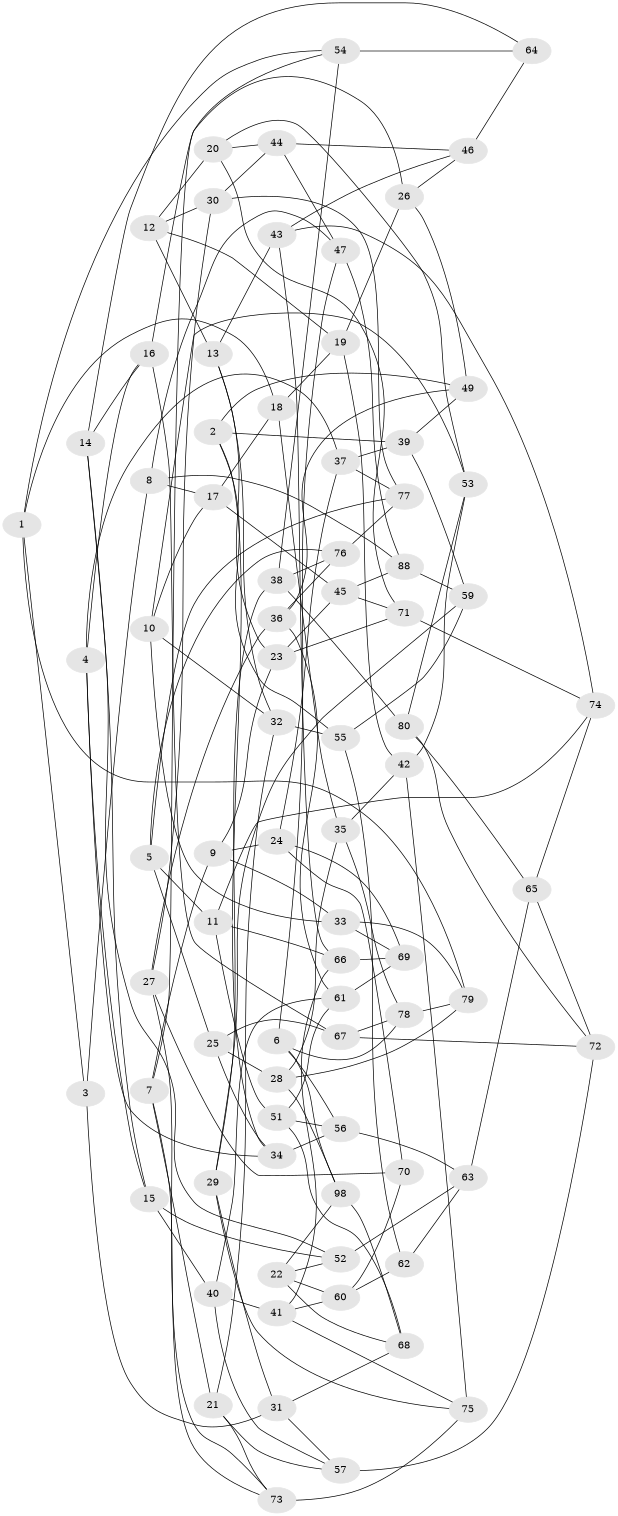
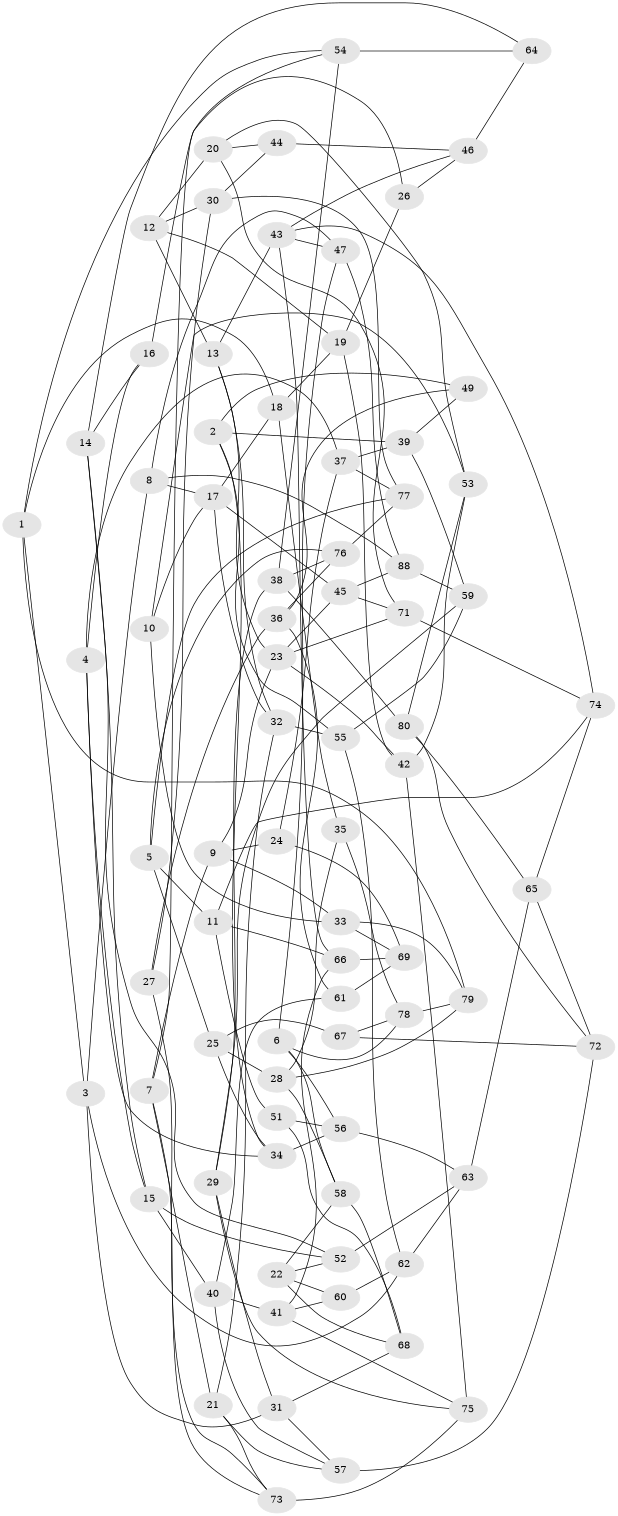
(309, 197) -> (309, 243)
(449, 289) -> none
(213, 676) -> (230, 614)
(374, 796) -> (345, 707)
(181, 862) -> none
(308, 1061) -> none
(404, 1172) -> none
(341, 1194) -> (341, 1194)
none -> (185, 1305)
